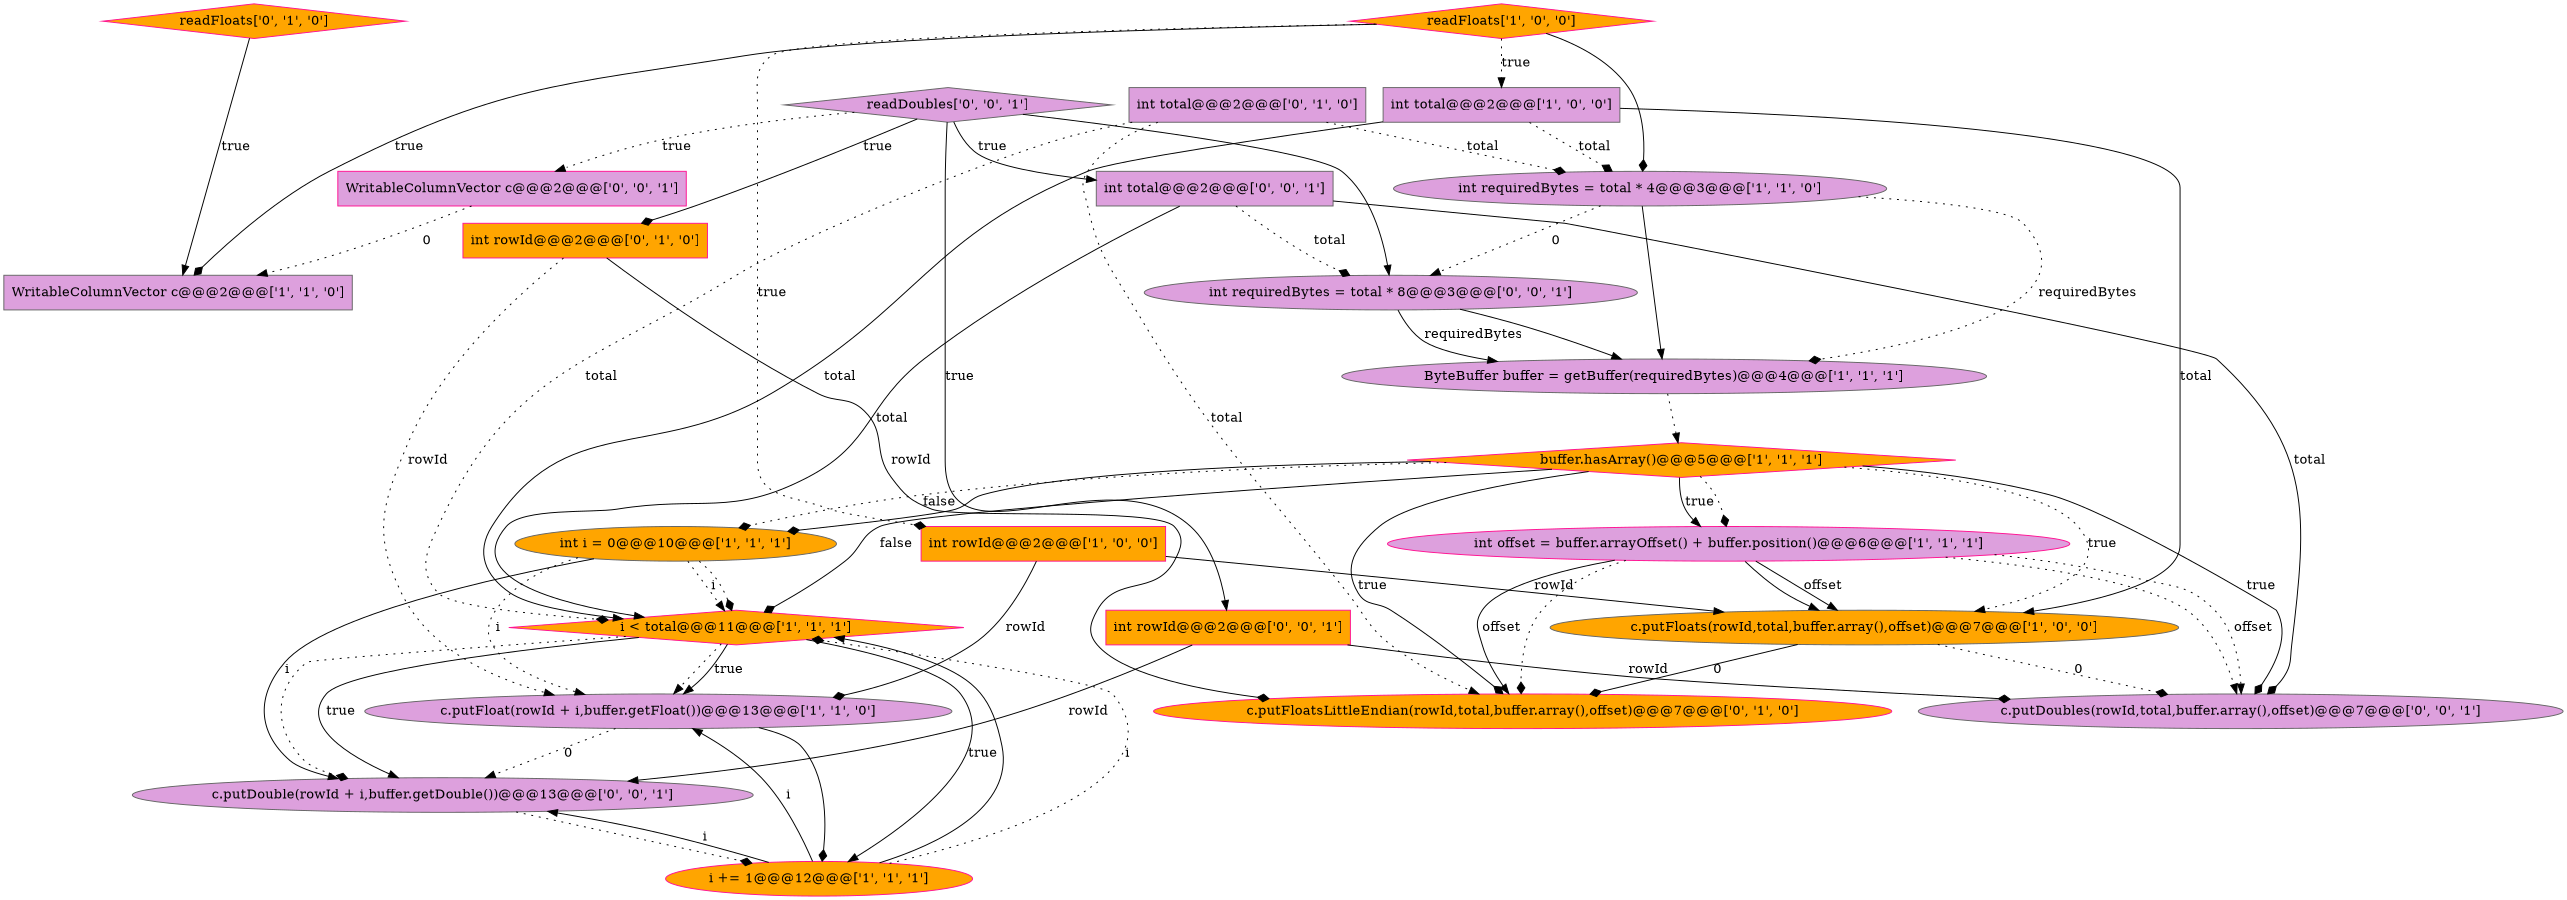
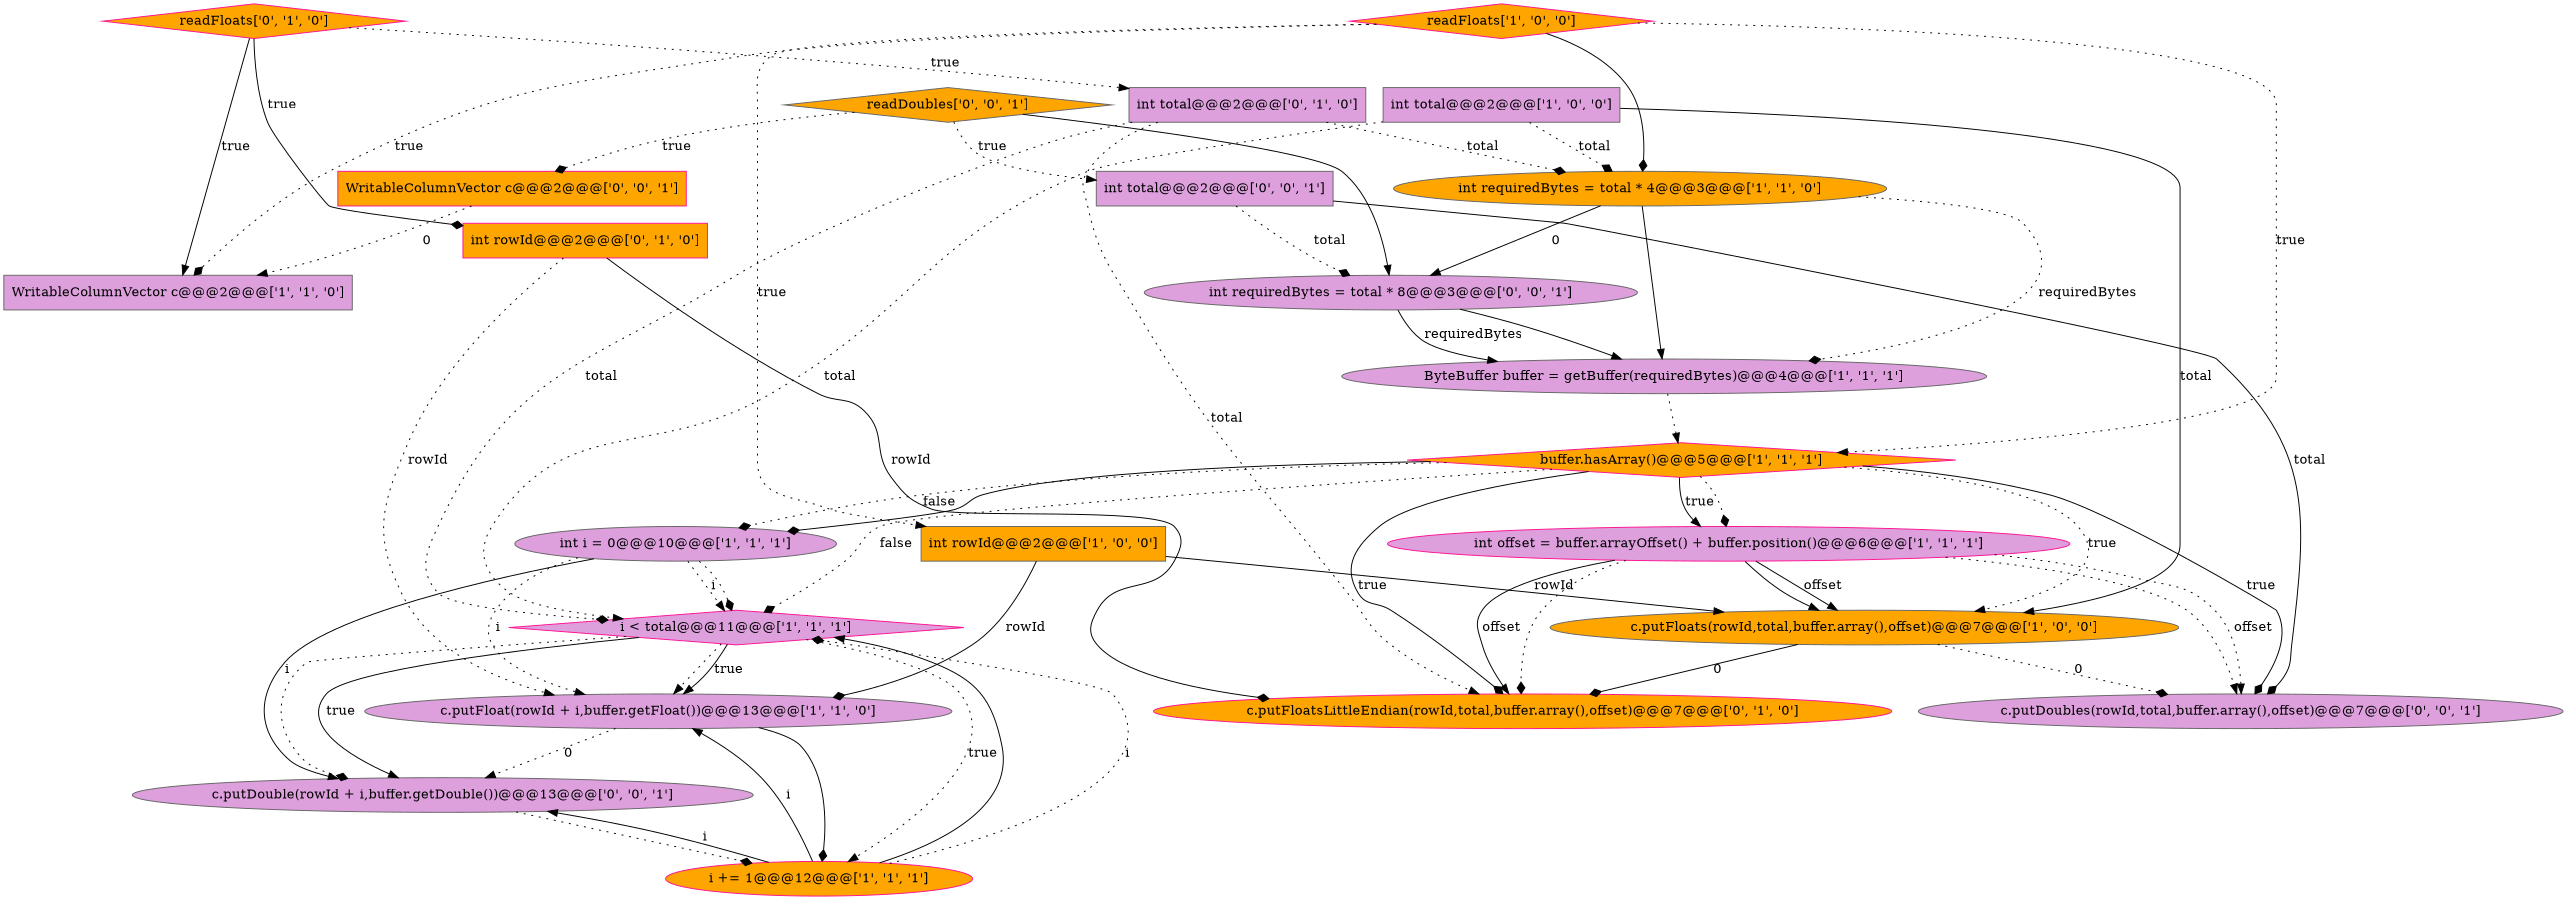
none -> (715, 53)
(764, 53) -> (704, 62)
(1501, 58) -> (2276, 135)
(758, 74) -> (758, 74)
(948, 105) -> (948, 105)
(709, 131) -> (709, 131)
(1011, 167) -> (1011, 167)
(786, 172) -> (303, 175)
(512, 189) -> (512, 189)
(1640, 189) -> (1640, 189)
(1520, 239) -> (1520, 239)
(848, 341) -> (848, 341)
(793, 484) -> none
(1149, 498) -> (1149, 498)
(676, 544) -> (676, 544)
(1043, 544) -> (1043, 544)
(736, 628) -> (736, 628)
(1228, 628) -> none
(971, 716) -> (971, 716)
